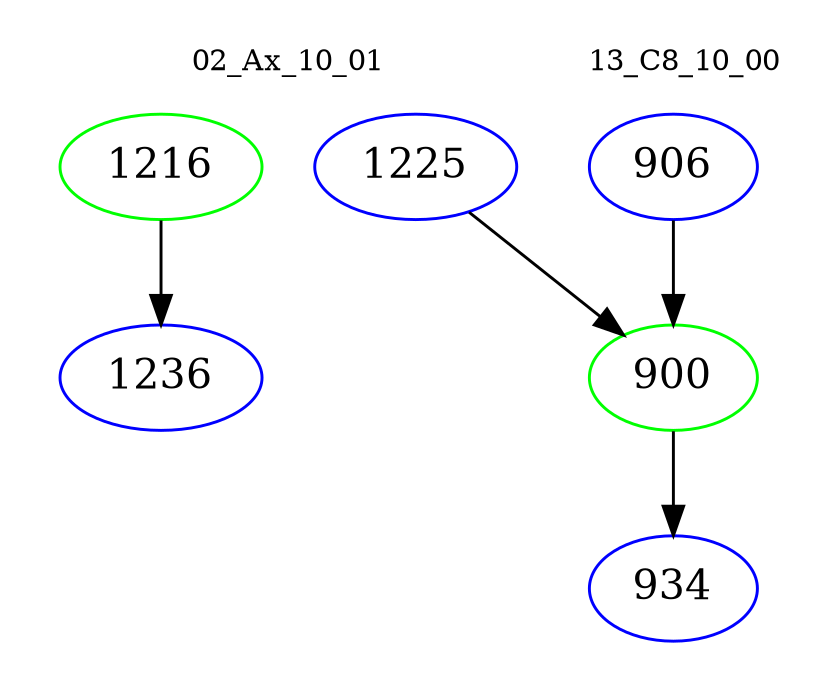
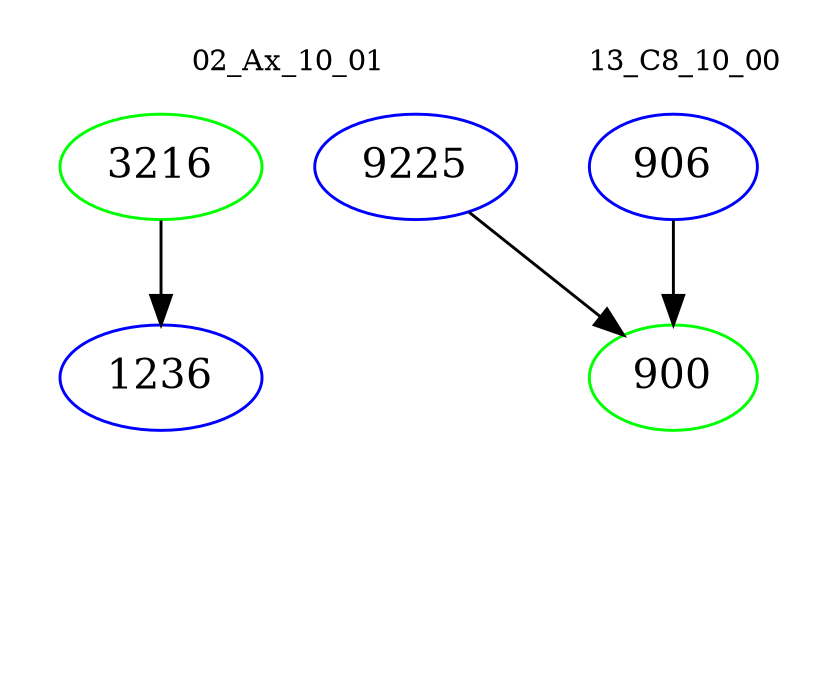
(161, 167) -> (161, 167)
(416, 167) -> (416, 167)
(673, 588) -> none
